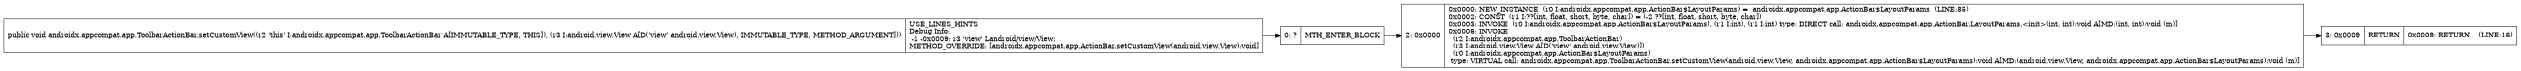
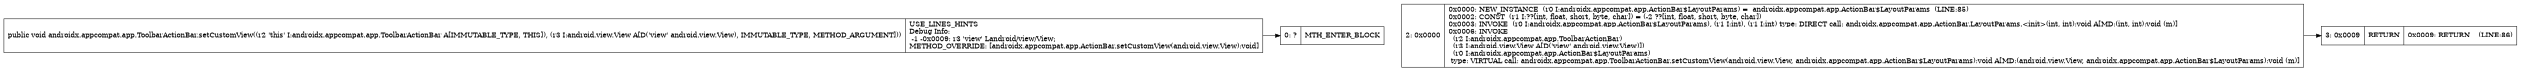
(2460, 35) -> (2460, 35)
(1390, 36) -> none
